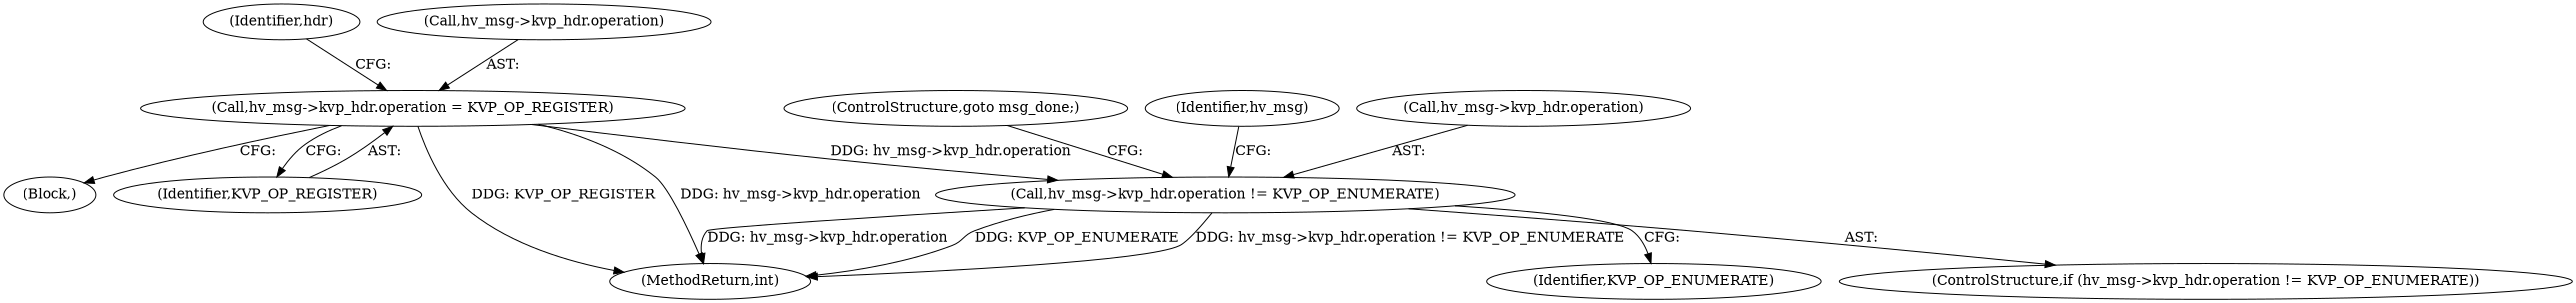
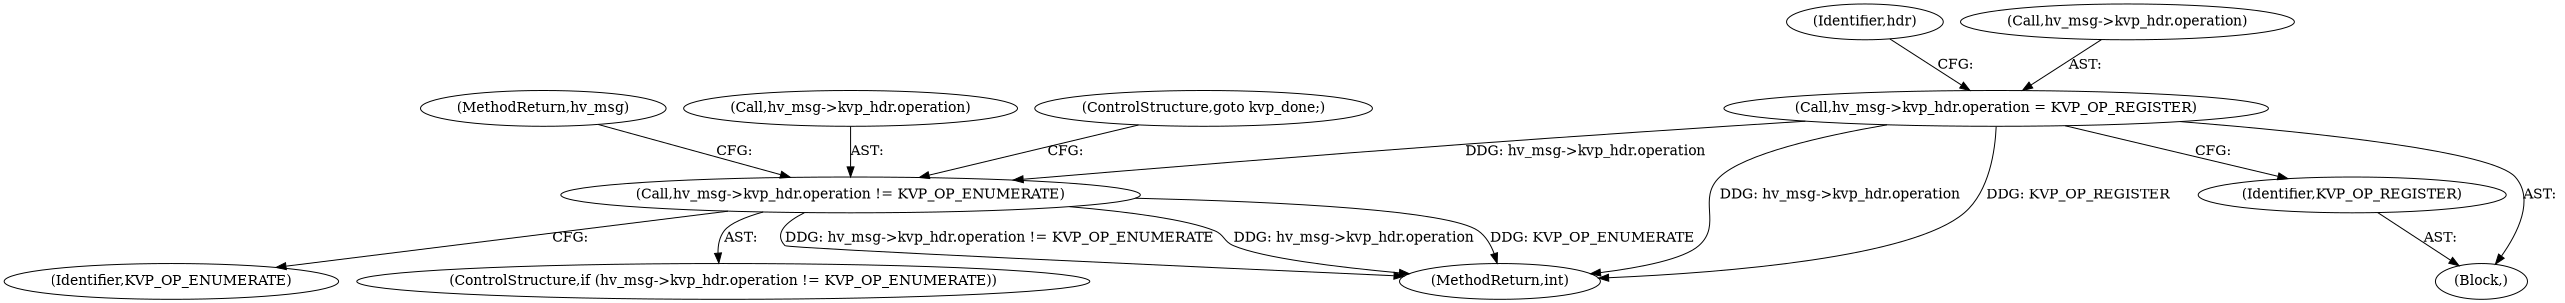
(956, 108) -> (1204, 108)
(1242, 108) -> (543, 108)
(260, 152) -> (2542, 195)
(349, 158) -> (2414, 236)
